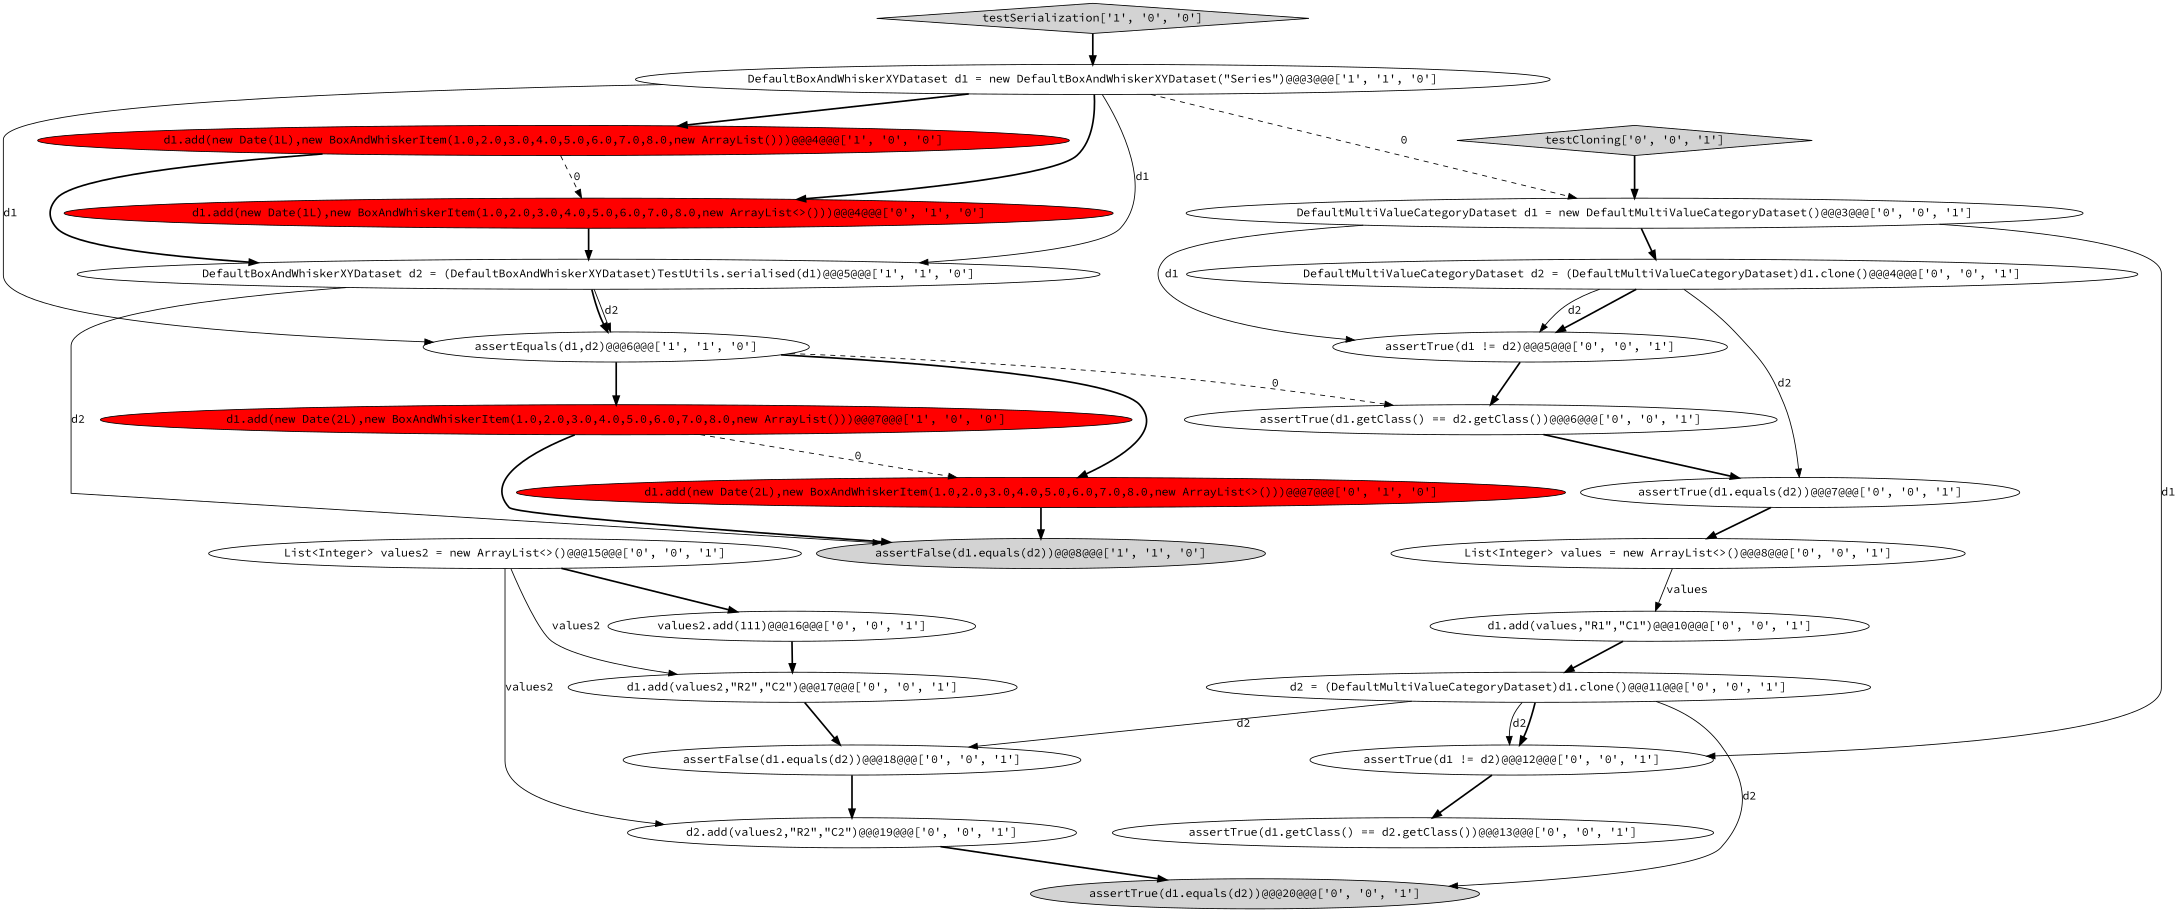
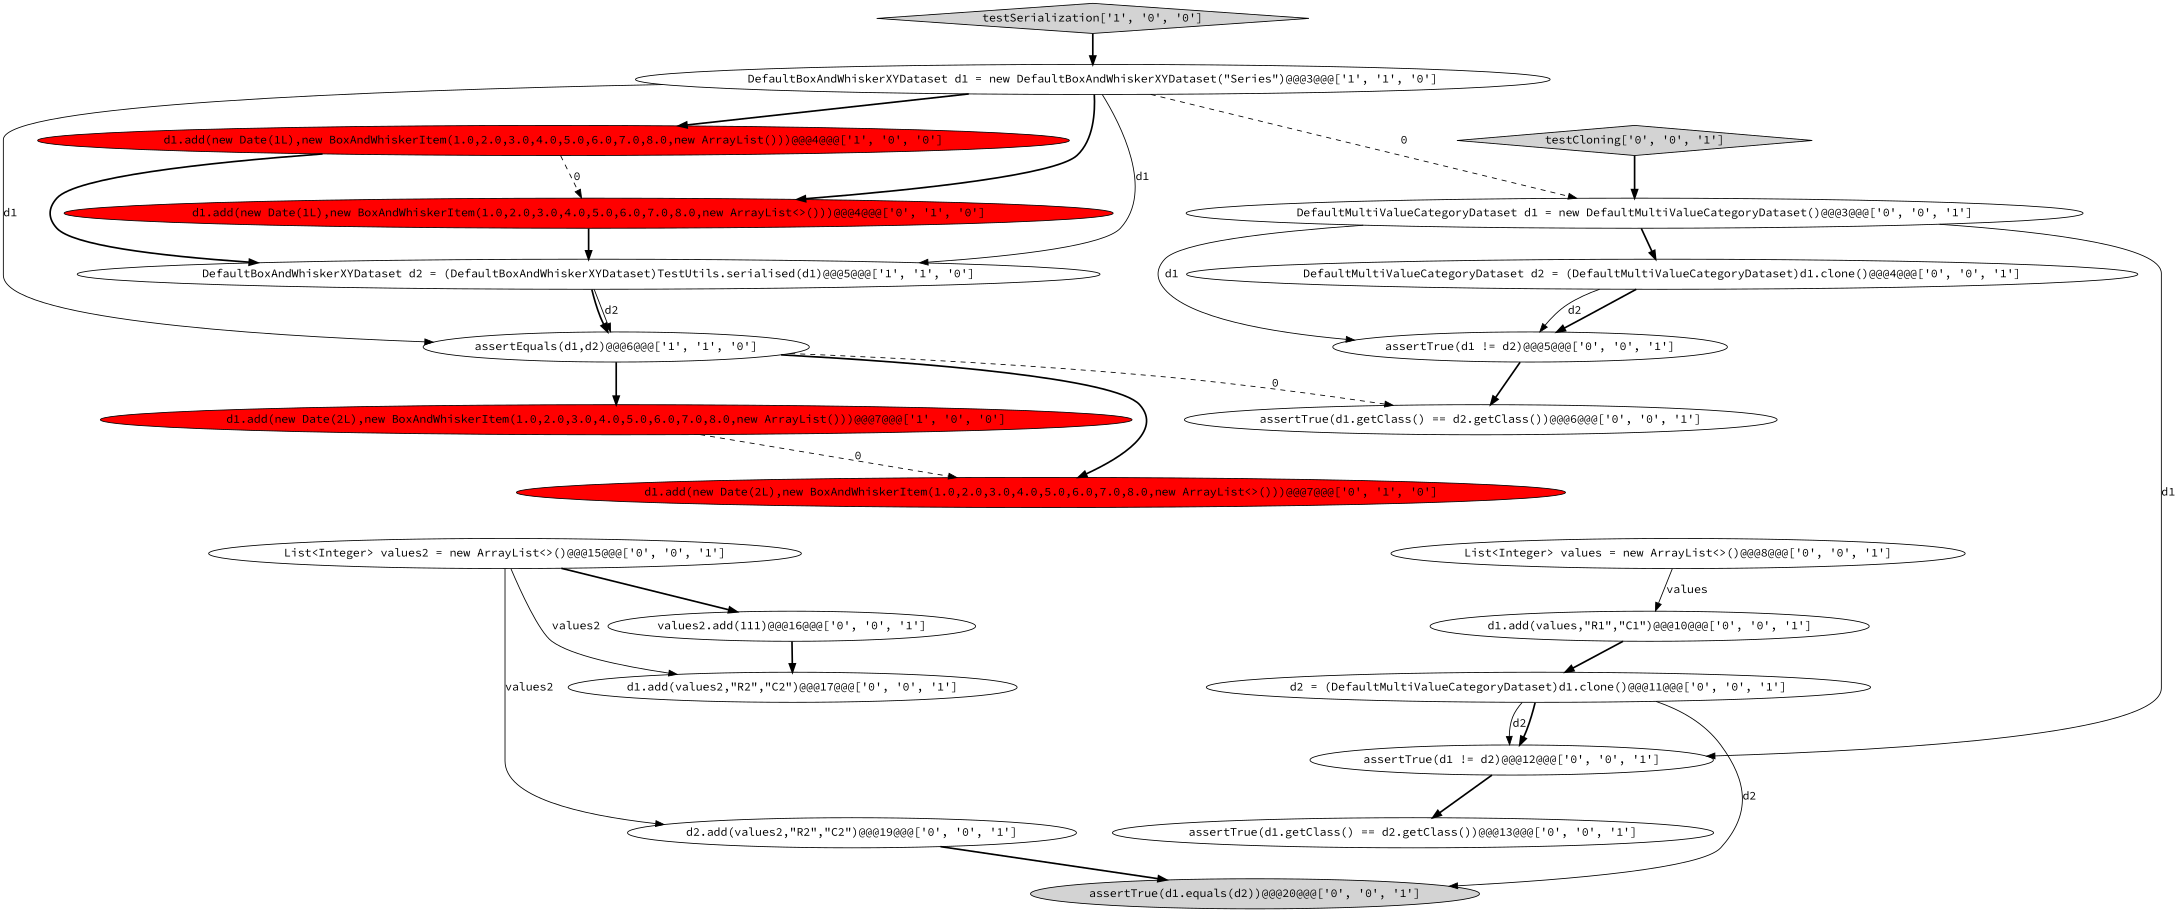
(1800, 492) -> none
(1041, 554) -> none
(852, 760) -> none
